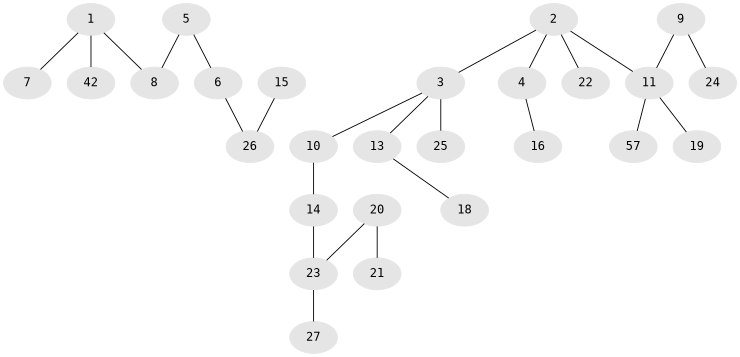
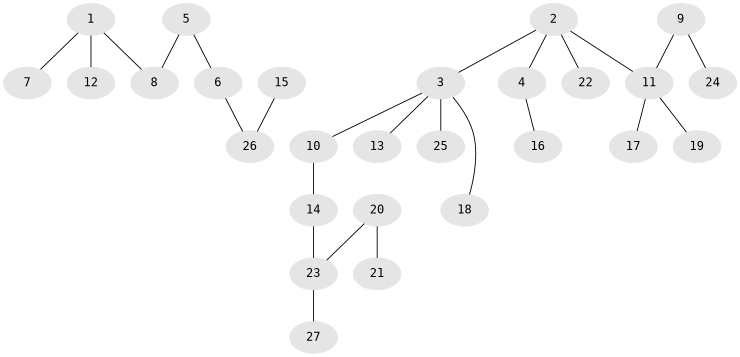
(91, 83) -> (91, 83)
(633, 147) -> (633, 147)
(421, 178) -> (475, 143)
